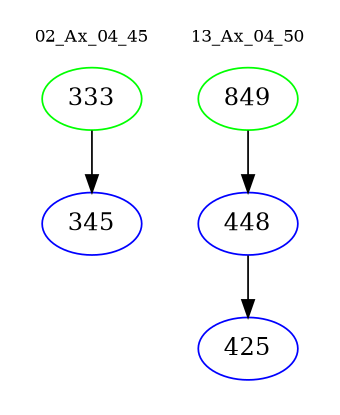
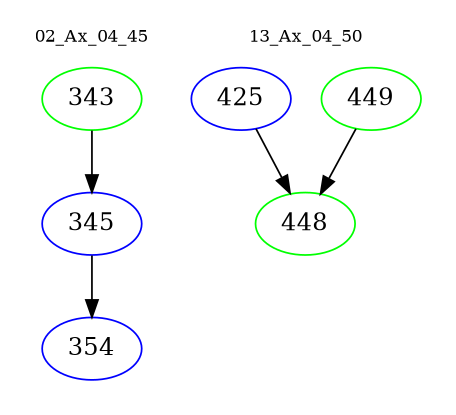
(92, 99) -> (92, 99)
(248, 99) -> (371, 99)
(248, 224) -> (305, 224)
(248, 278) -> (269, 153)
none -> (92, 349)
